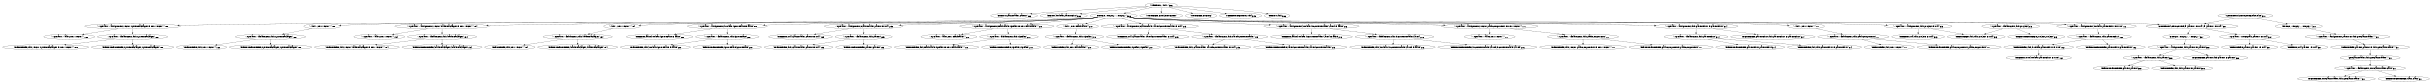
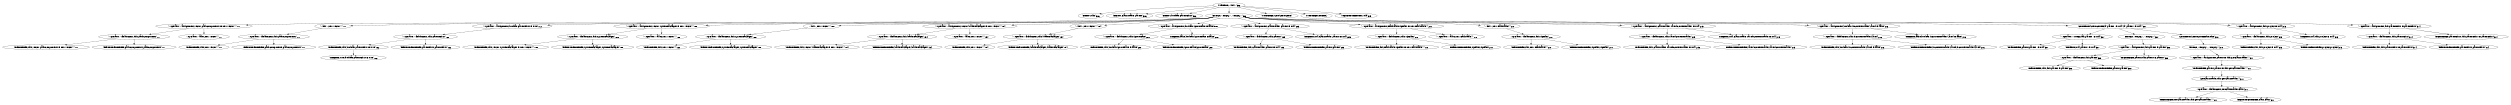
(2220, 21) -> (2156, 32)
(1947, 31) -> (2261, 31)
